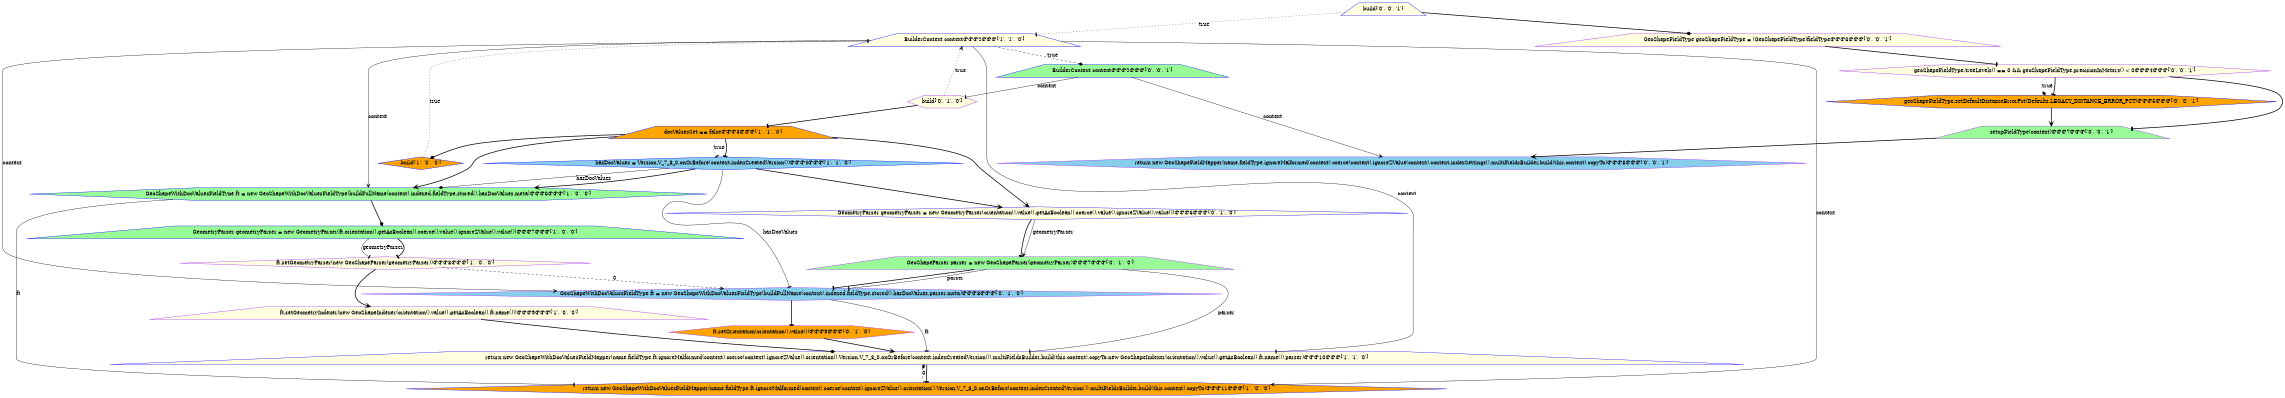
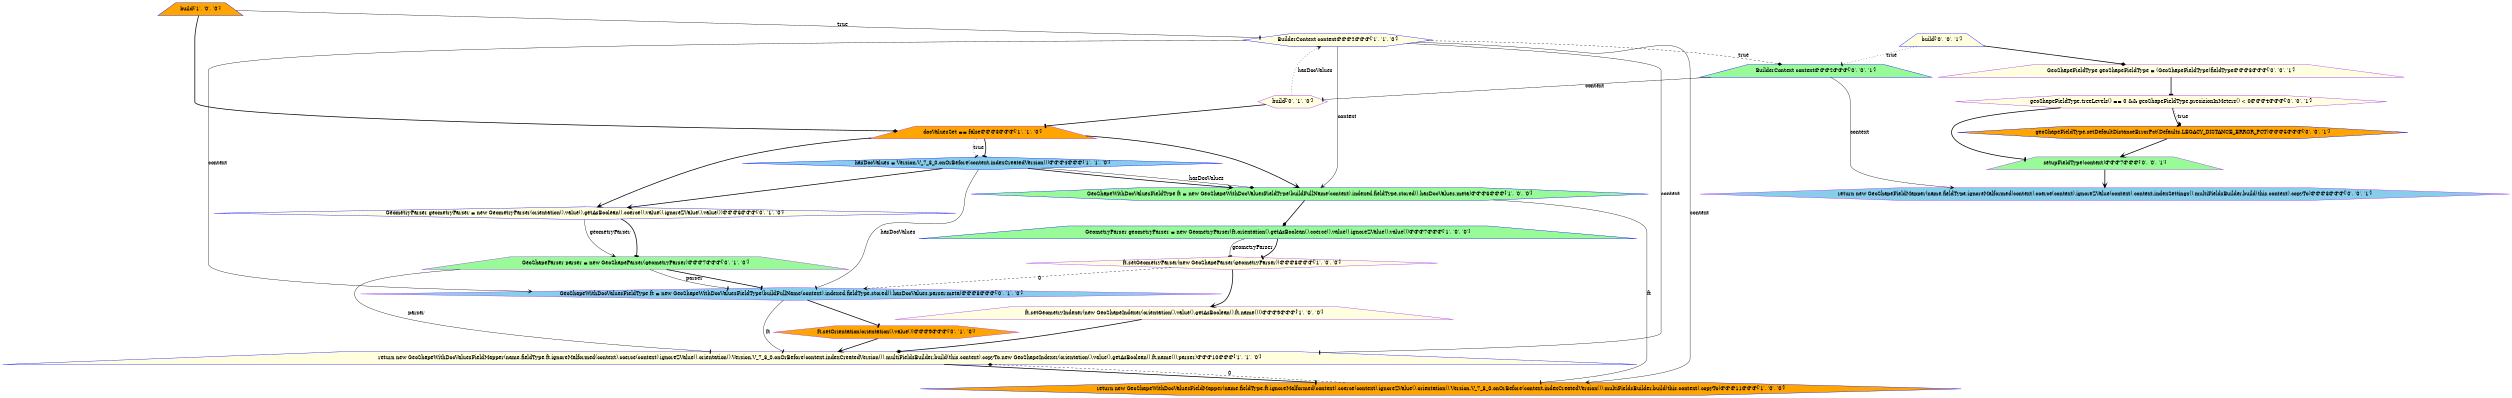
(1191, 23) -> (1880, 55)
(964, 40) -> (1338, 40)
(603, 48) -> (747, 24)
(961, 71) -> (1315, 71)
(723, 132) -> (982, 132)
(529, 139) -> (500, 123)
(421, 163) -> (200, 9)
